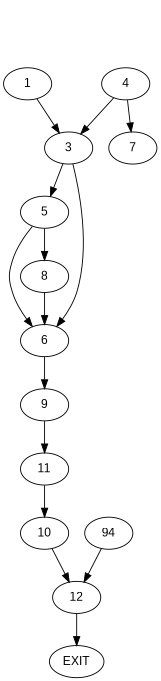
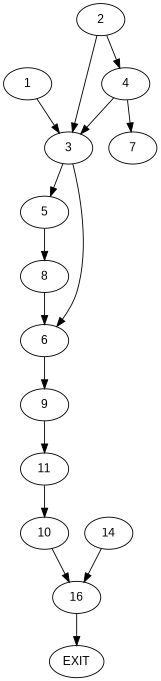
none -> (101, 20)
(10, 272) -> none
(109, 533) -> (109, 533)
(77, 597) -> (77, 597)
